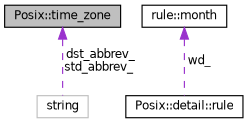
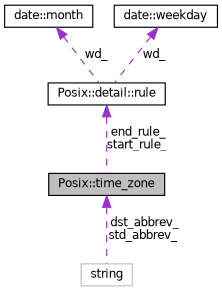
none -> (166, 16)
(184, 16) -> (49, 16)
none -> (107, 145)
